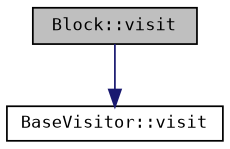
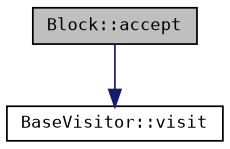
(115, 26) -> (115, 26)
